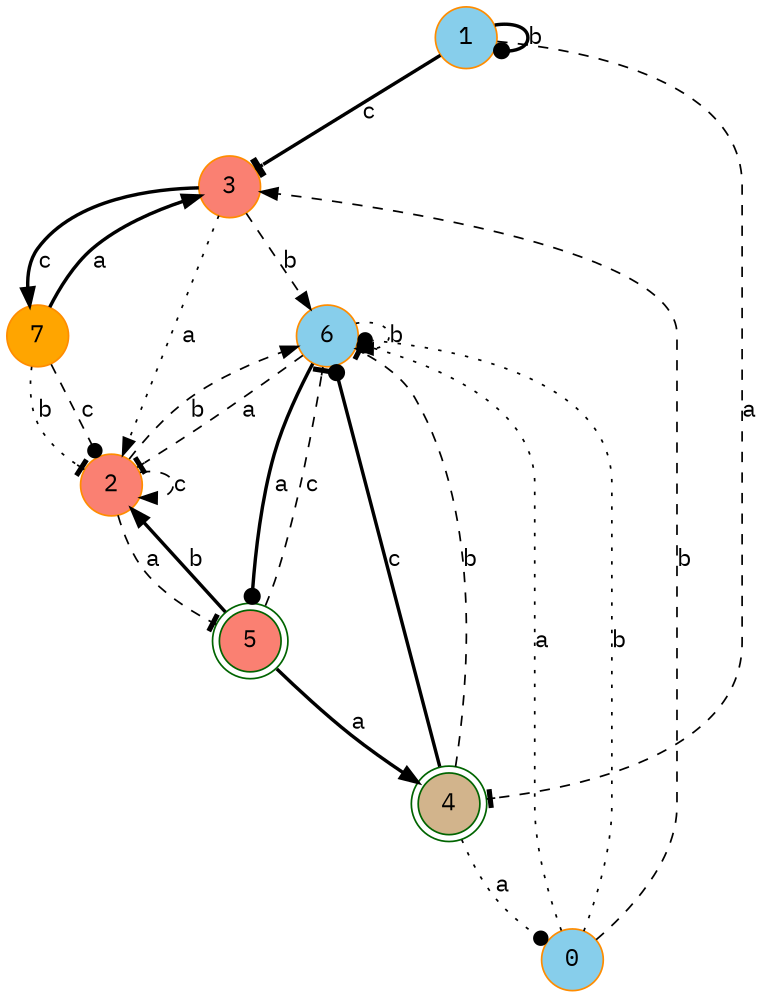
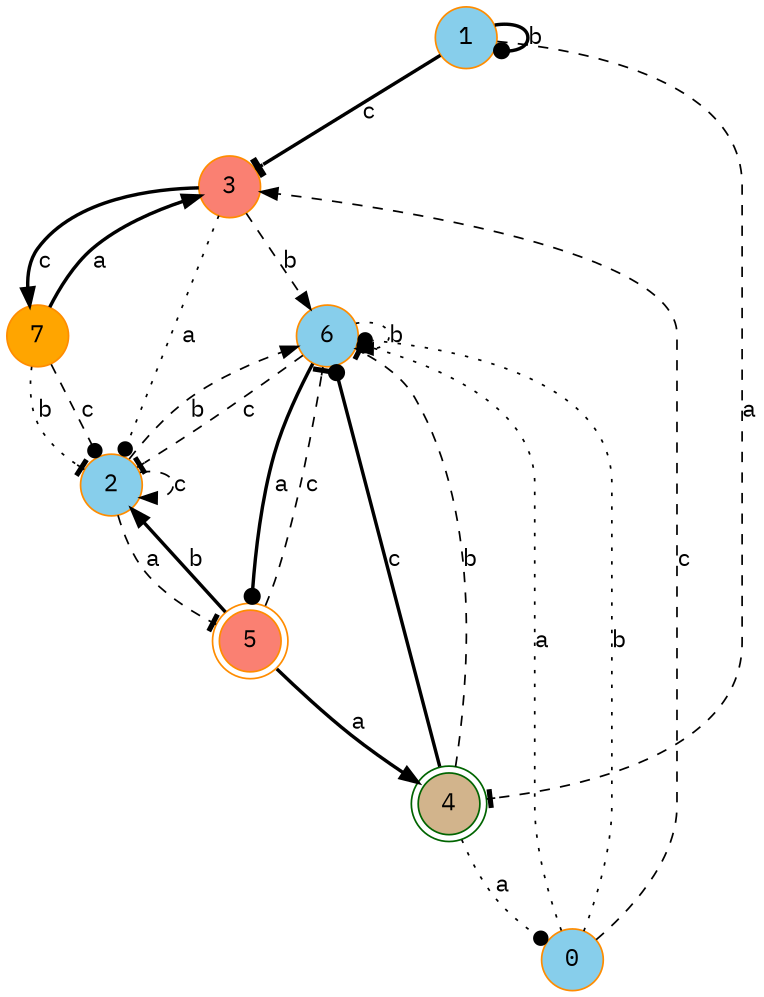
(174, 327) -> (173, 329)
(249, 410) -> (249, 410)
(111, 485) -> (111, 485)
(685, 560) -> (685, 560)
(250, 641) -> (250, 641)
